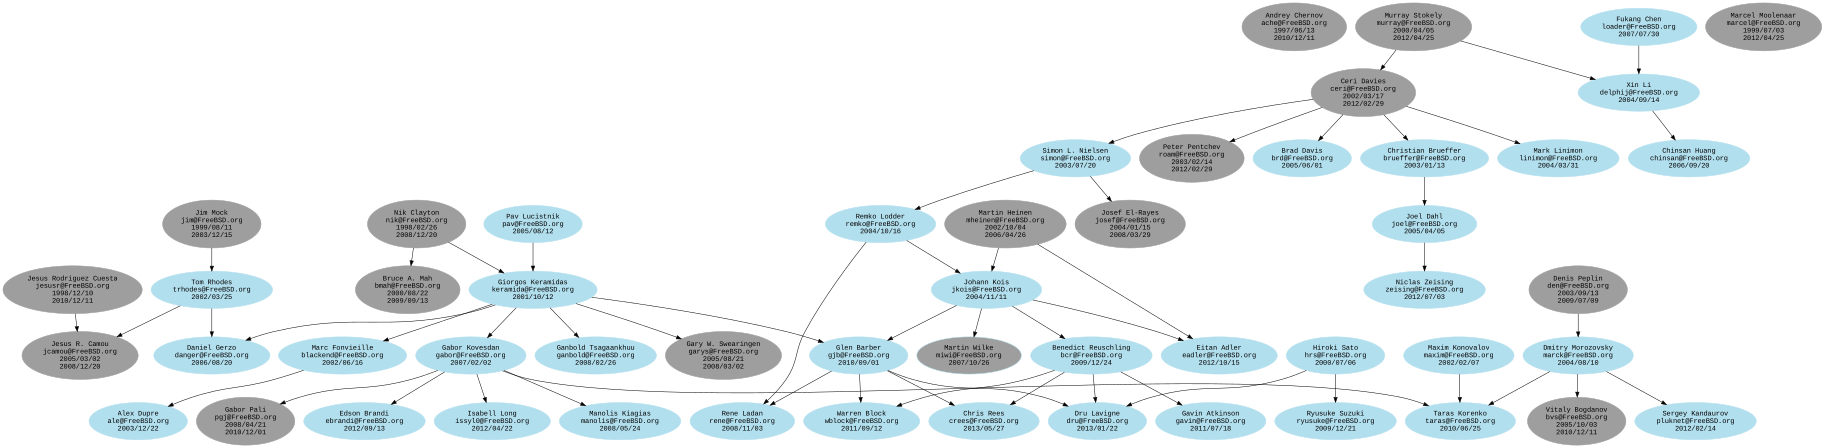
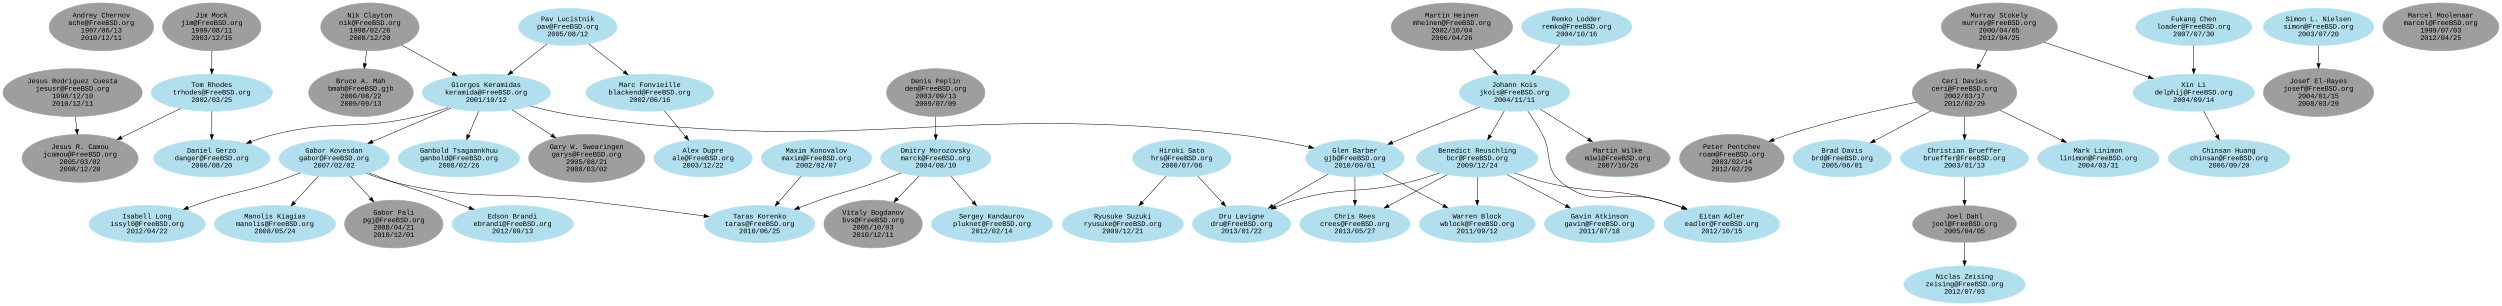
(1212, 116) -> none
(976, 188) -> none
(1425, 224) -> (1965, 224)
(408, 290) -> (361, 93)
(1113, 290) -> (1598, 191)
(440, 322) -> (606, 58)
(742, 421) -> none
